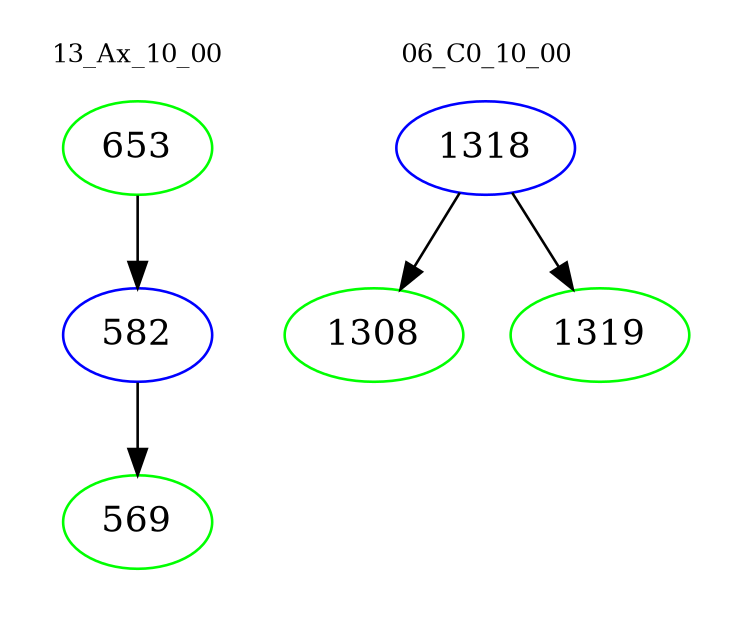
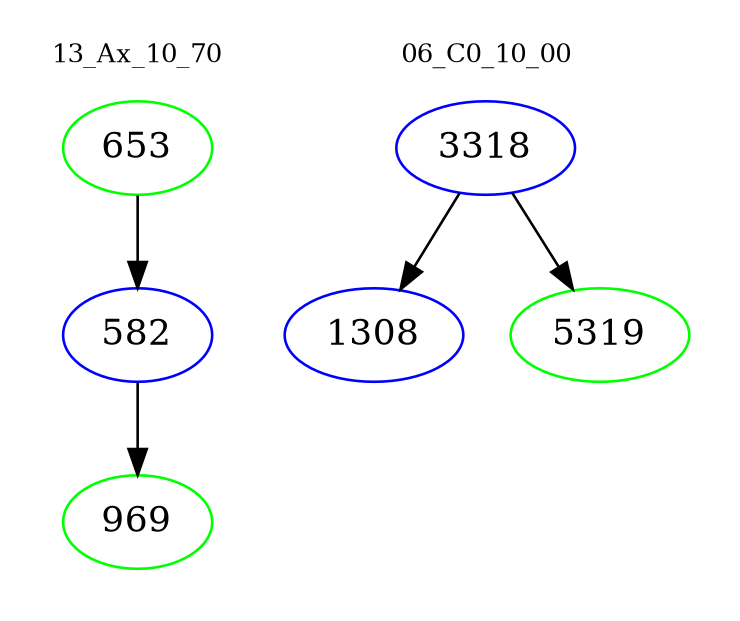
(138, 56) -> (138, 56)
(486, 148) -> (486, 148)
(374, 335) -> (374, 335)
(600, 335) -> (600, 335)
(138, 522) -> (138, 522)
